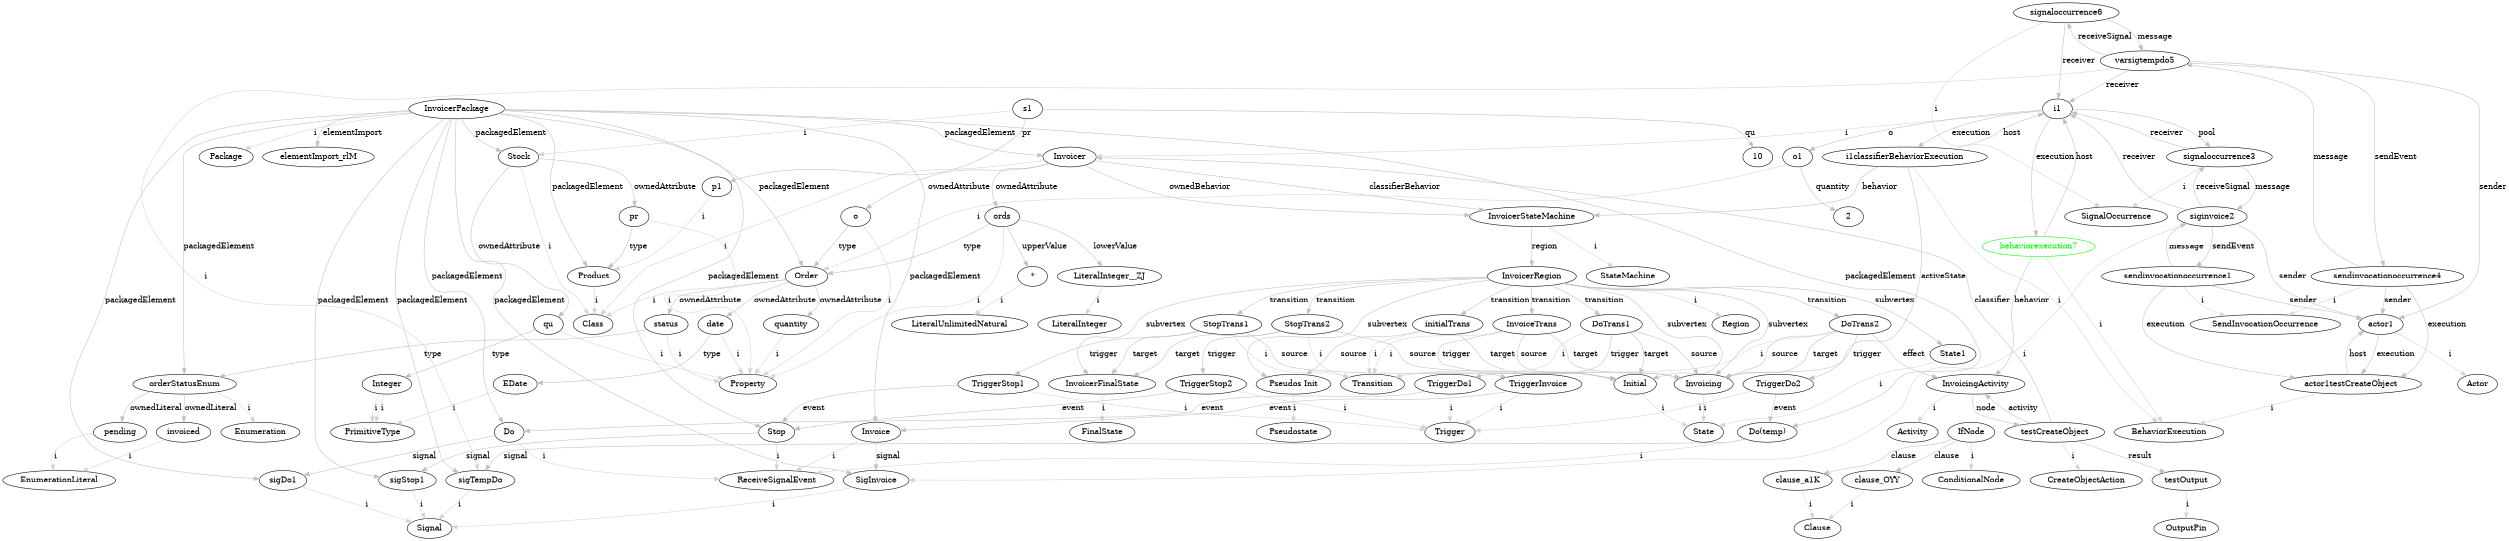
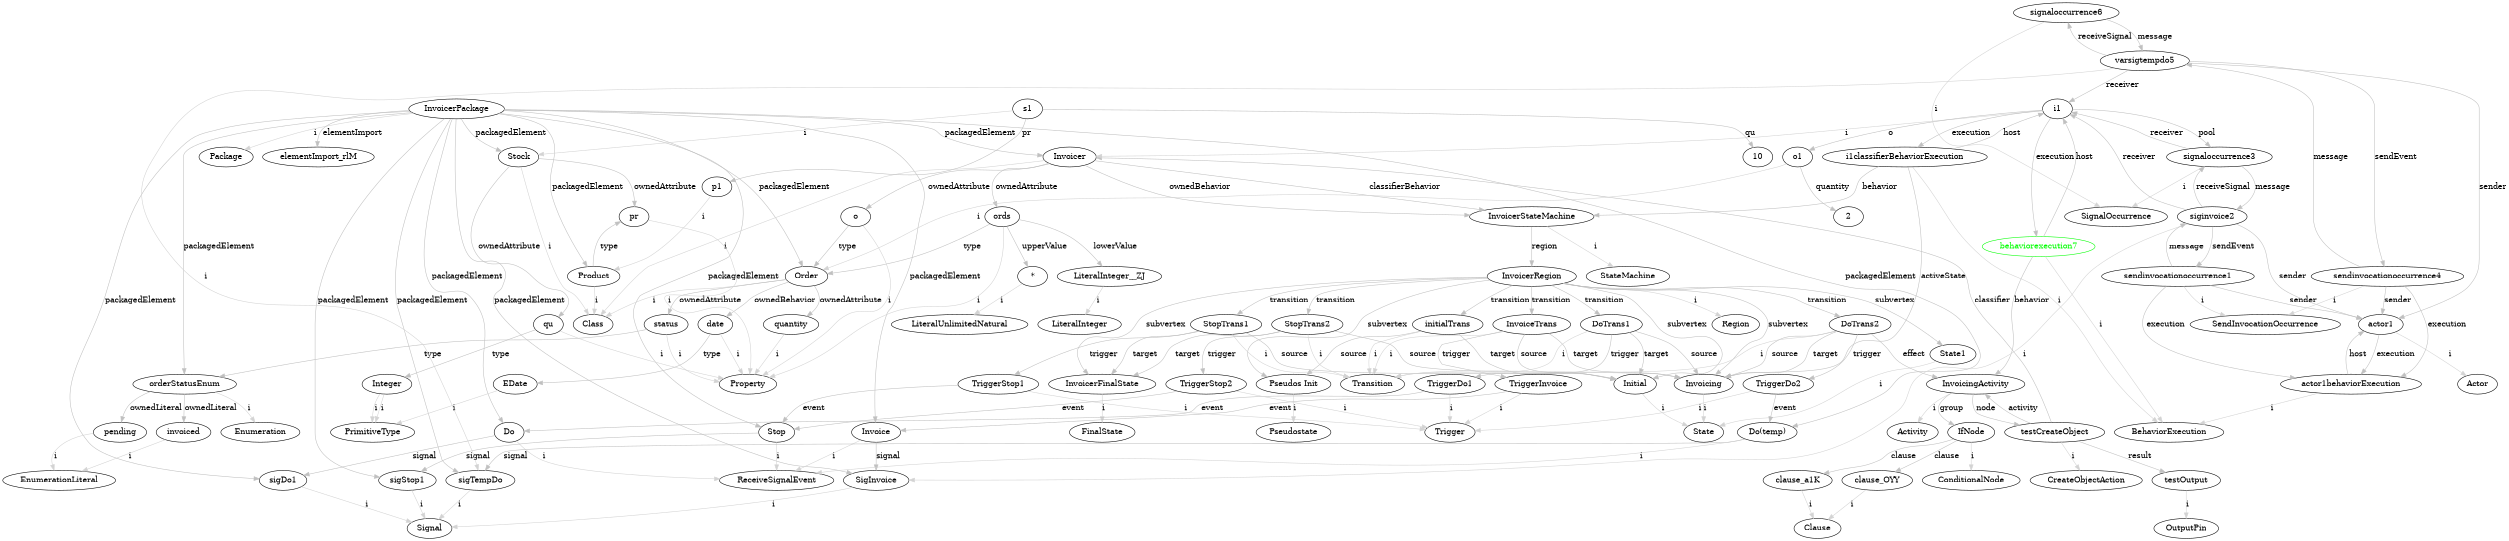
(2062, 58) -> none
(626, 247) -> (598, 241)
(785, 300) -> (785, 300)
(2351, 384) -> (2351, 384)
none -> (1938, 407)
